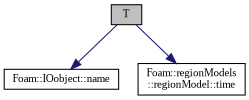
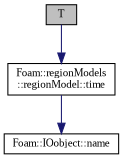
(98, 43) -> (61, 109)
